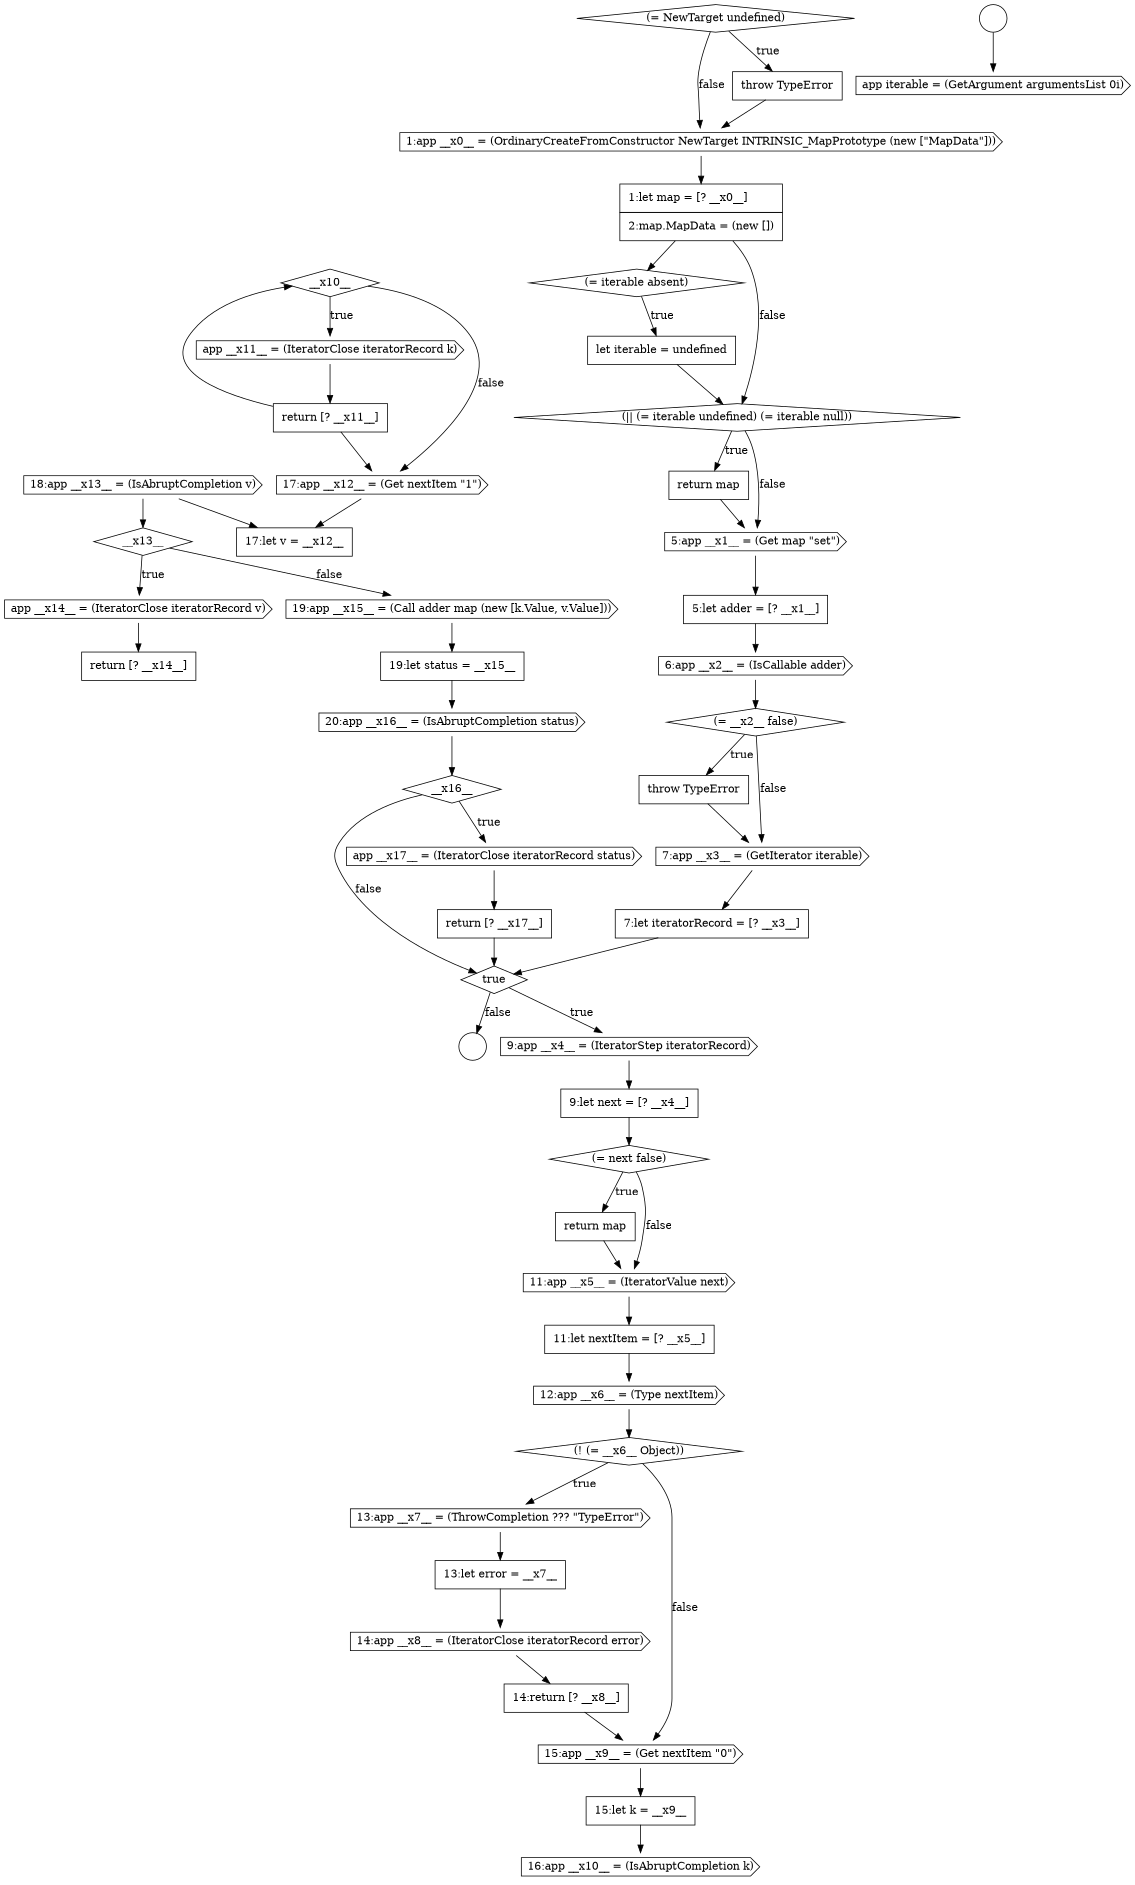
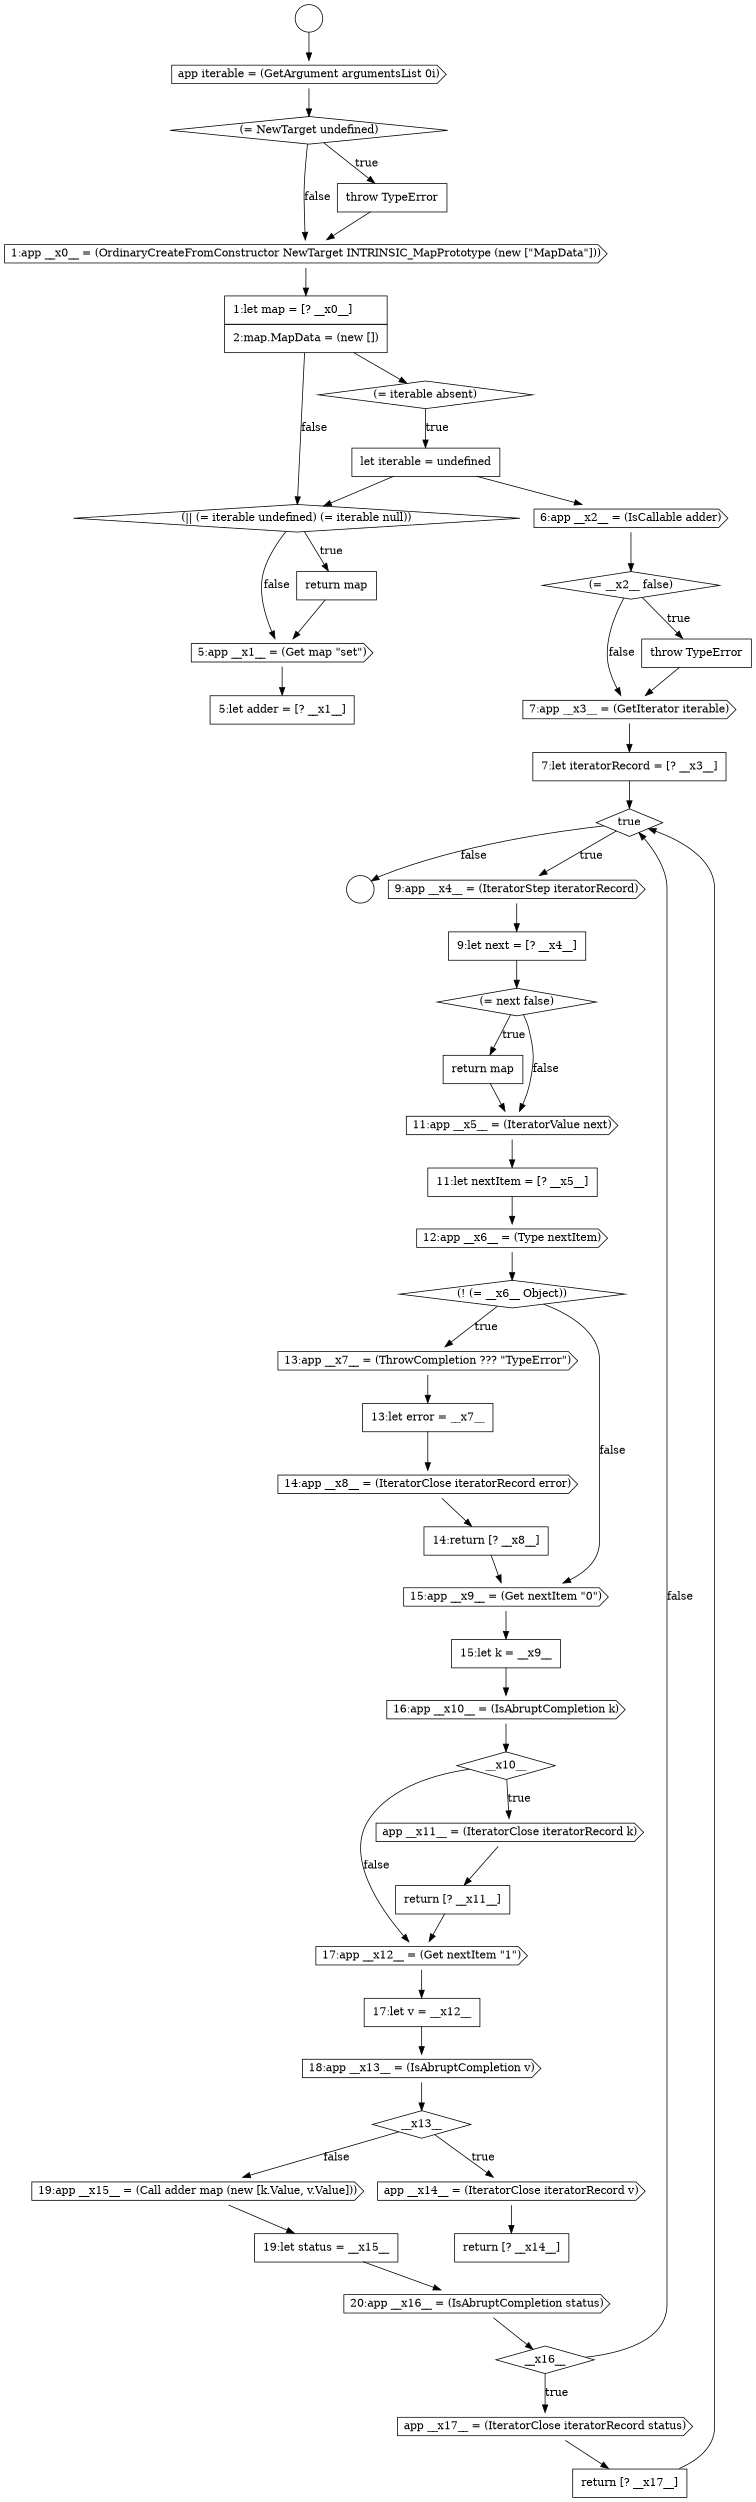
none -> (309, 99)
(185, 344) -> (506, 1734)
(214, 512) -> (422, 2036)
(756, 634) -> (525, 489)
